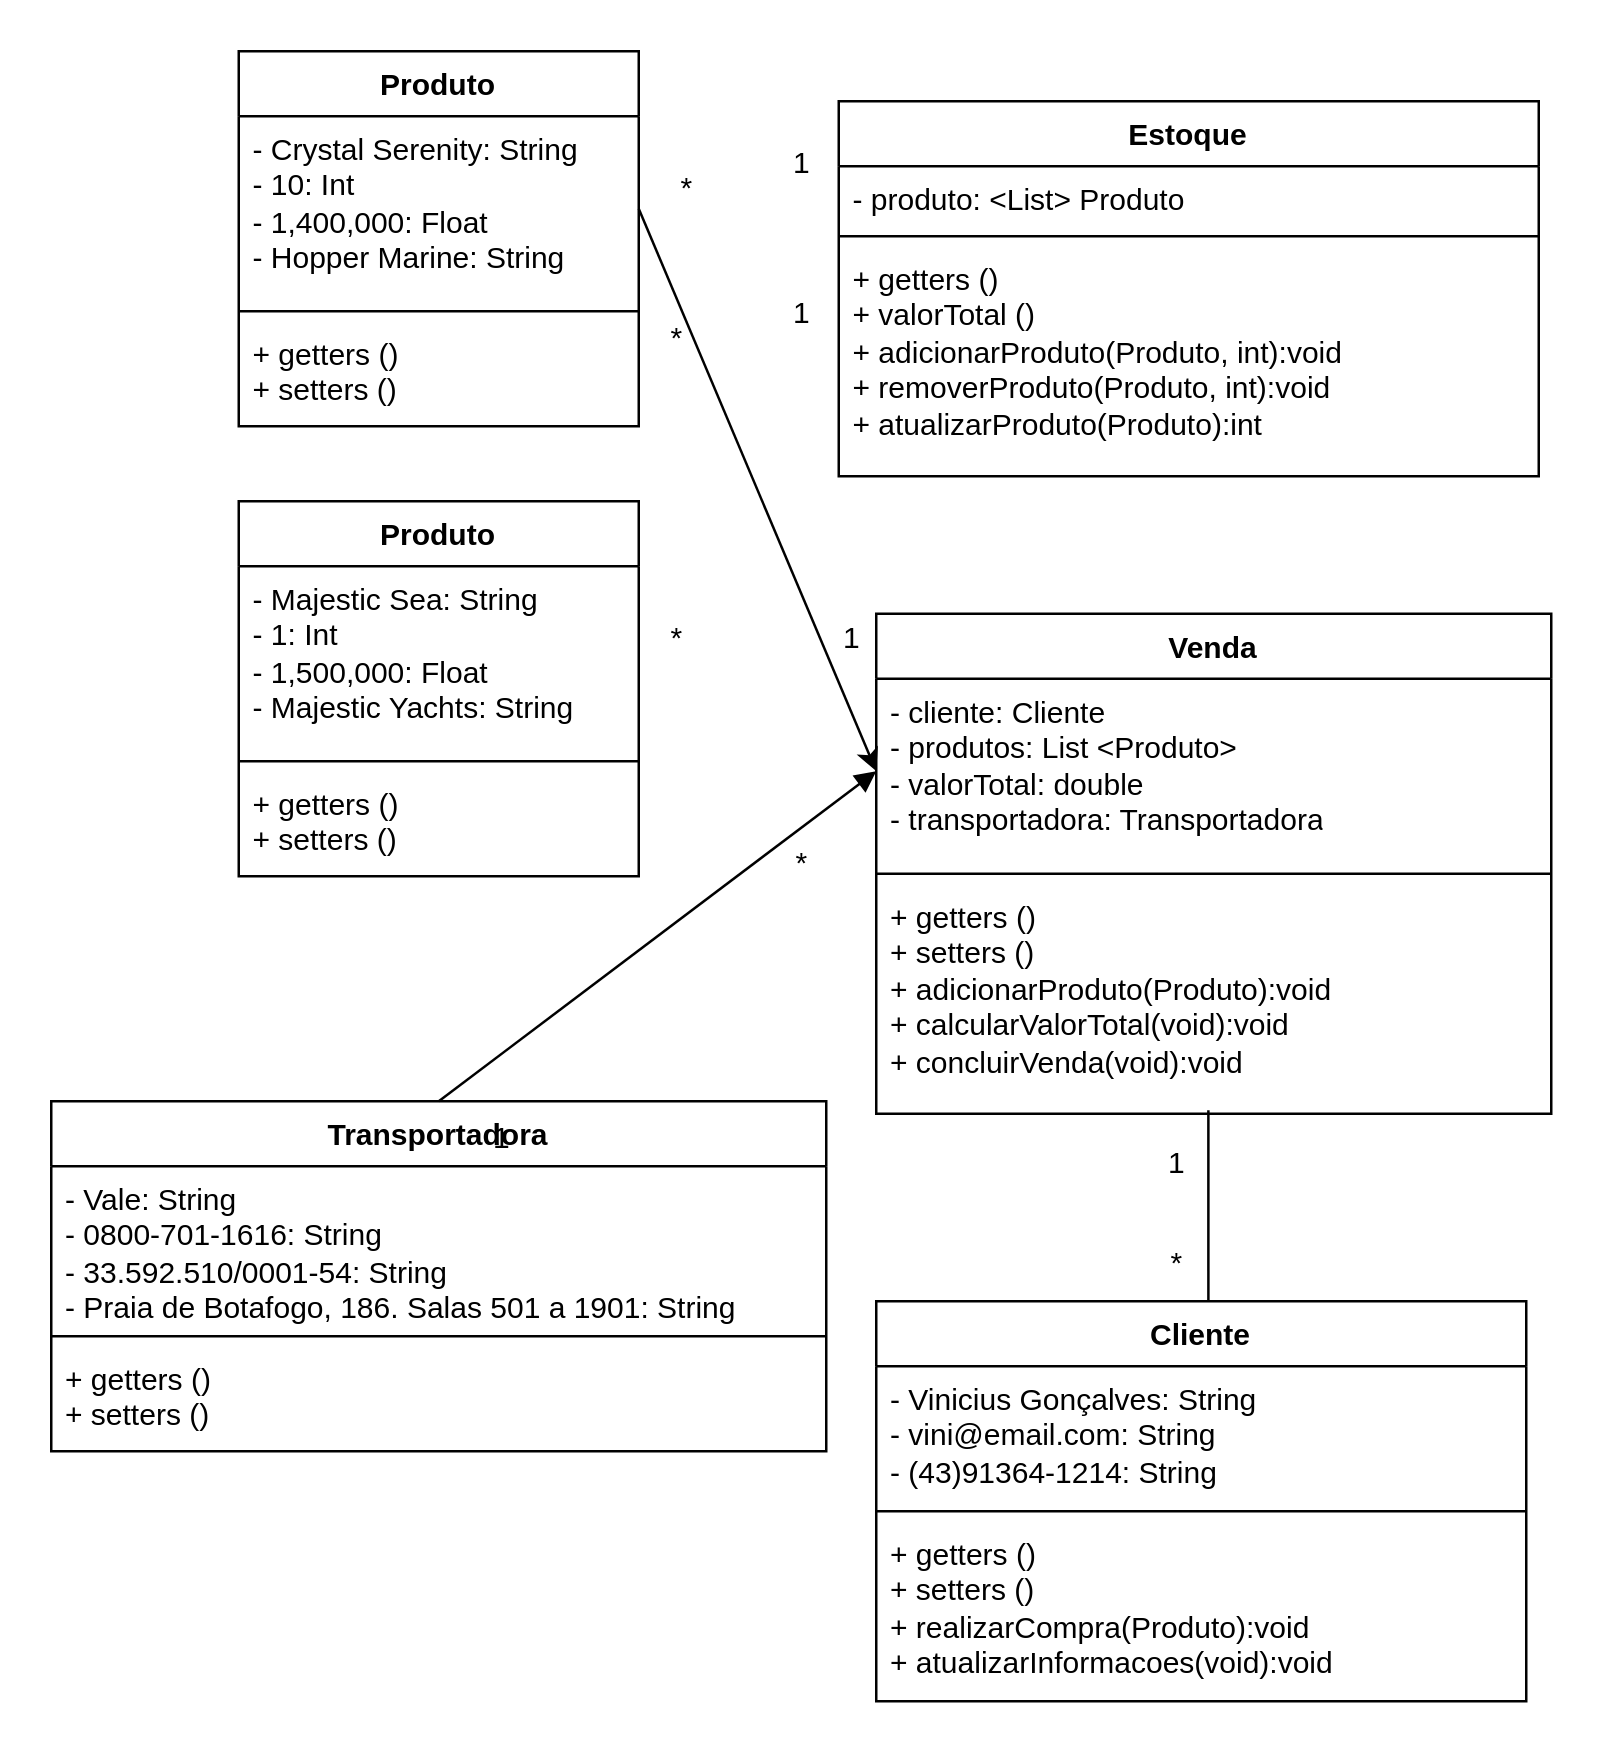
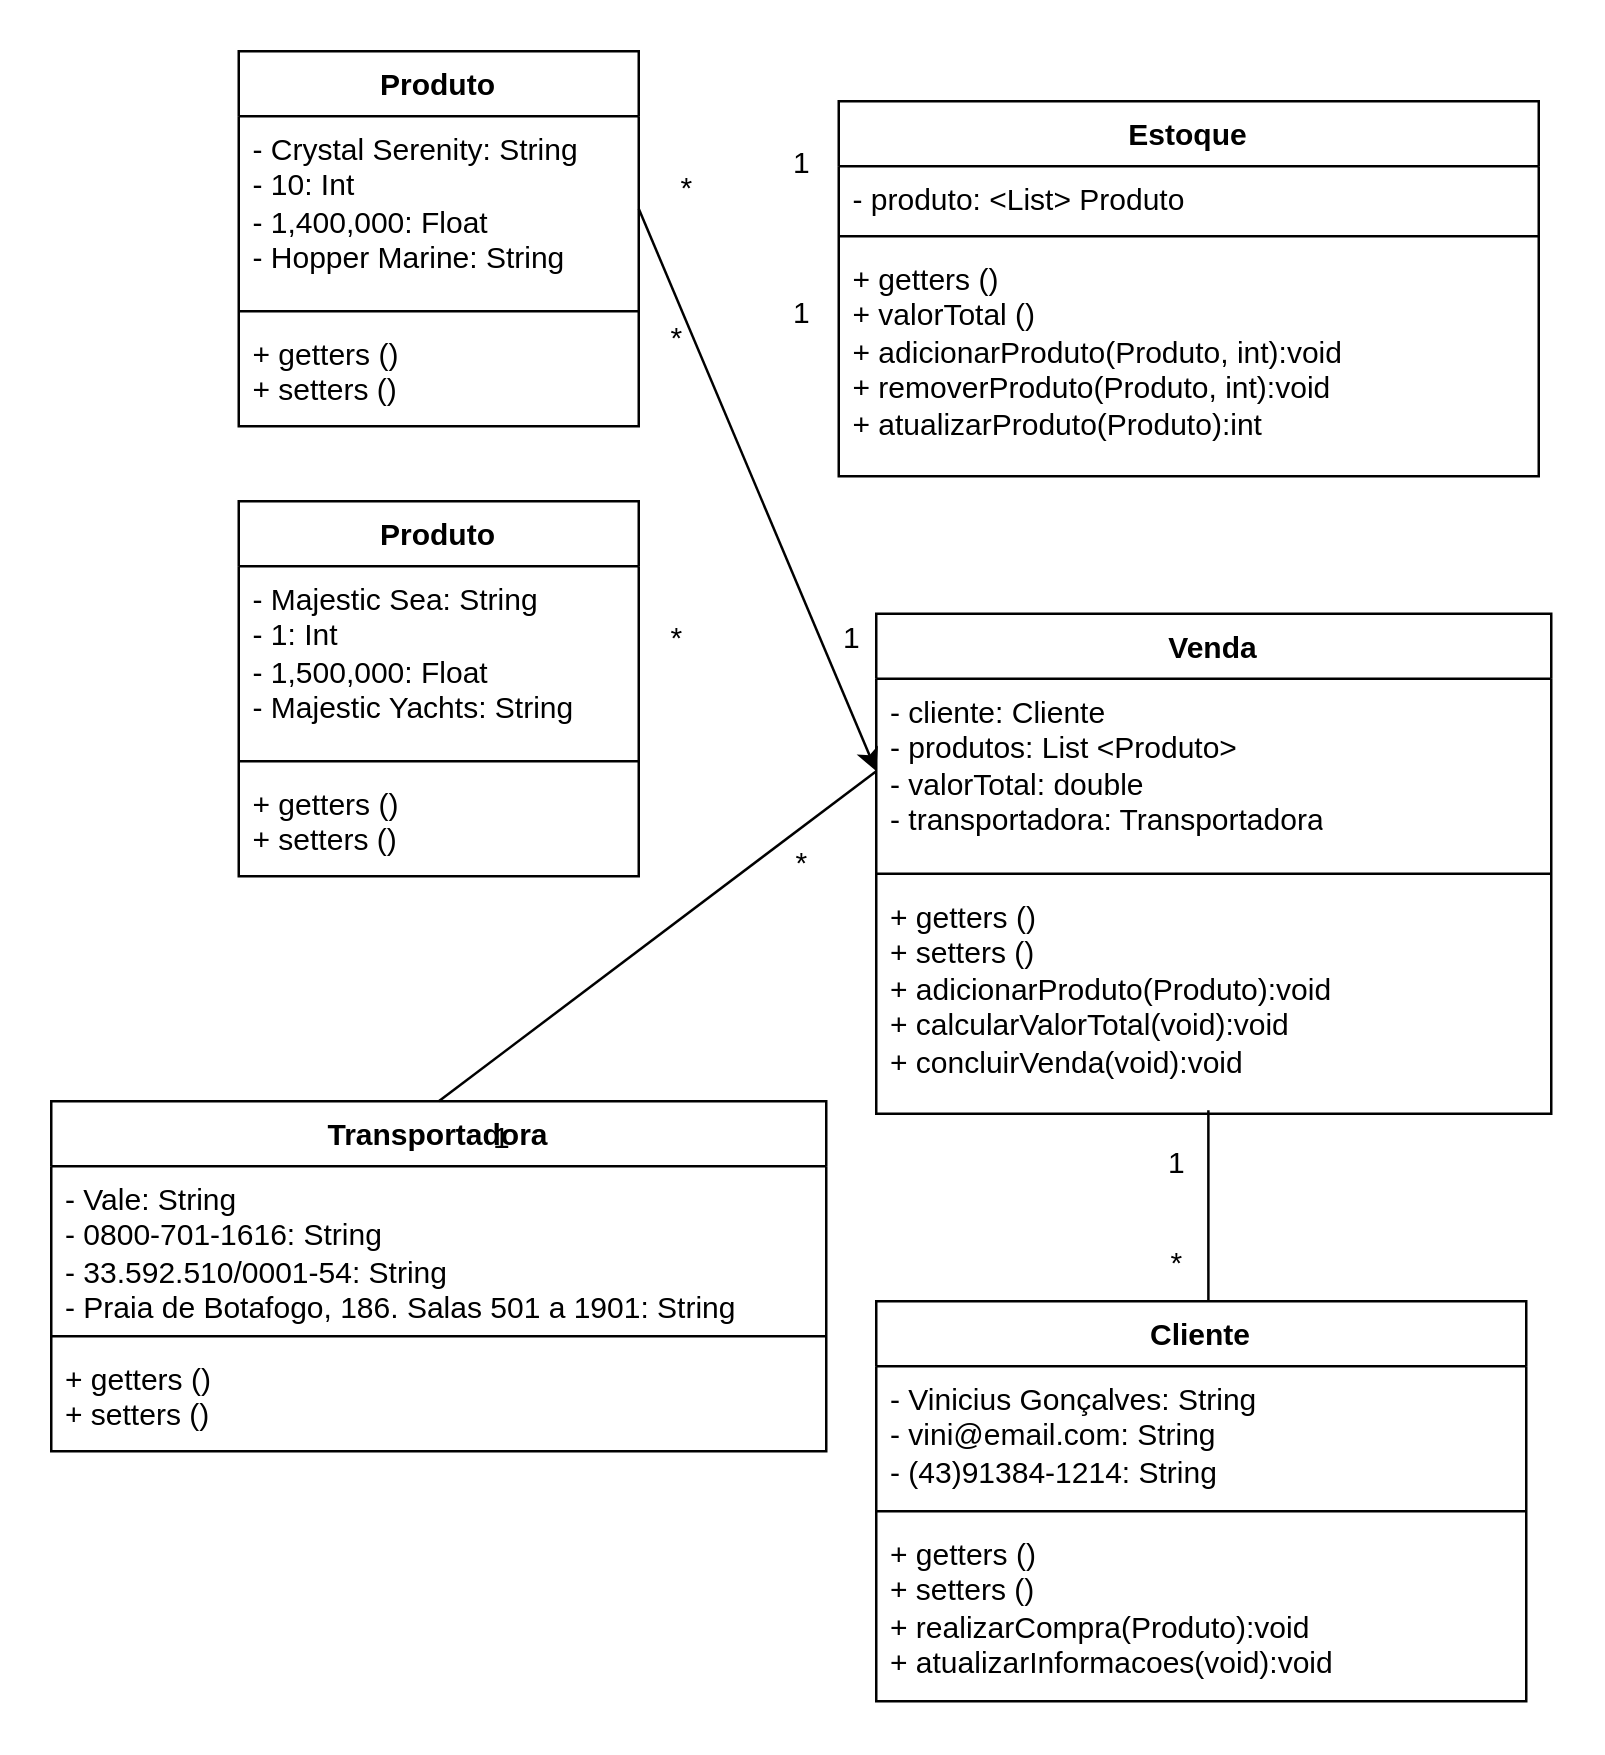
(858, 785) -> (865, 780)
(1091, 1438) -> (1091, 1438)
